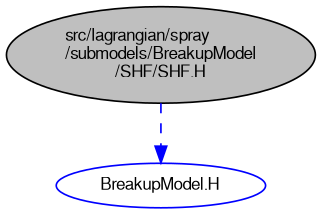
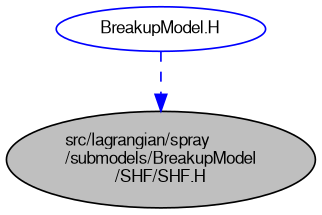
(161, 125) -> (161, 73)
